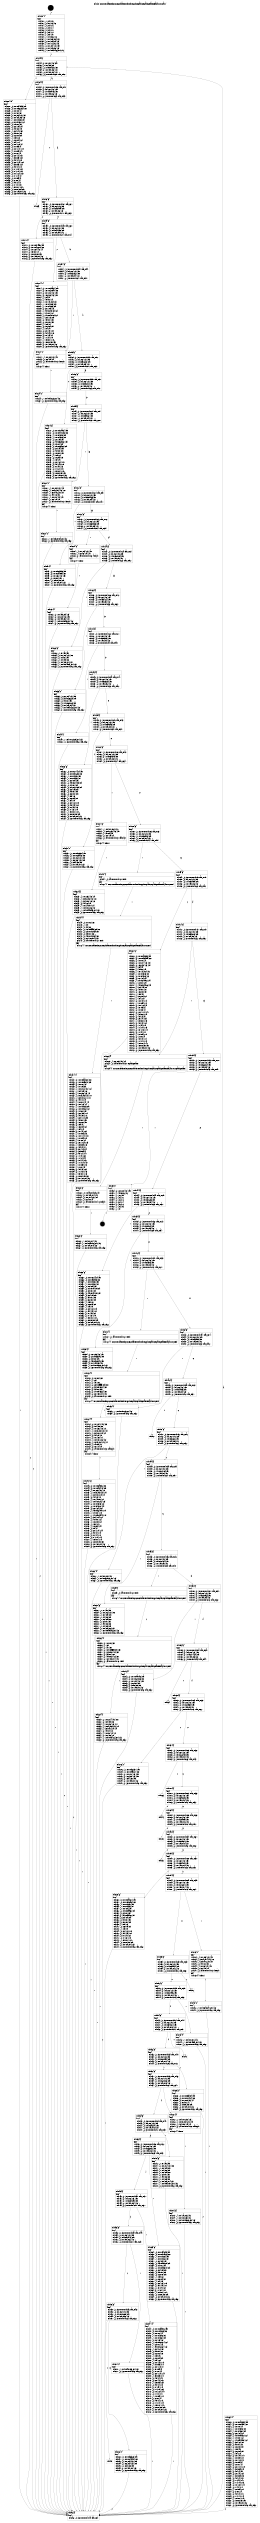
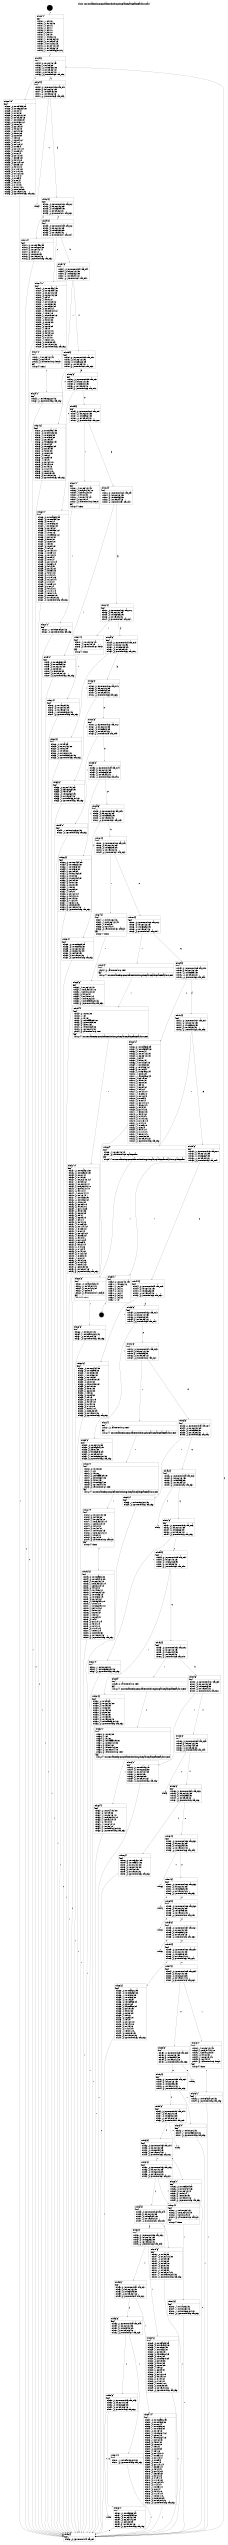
none -> (66, 449)
